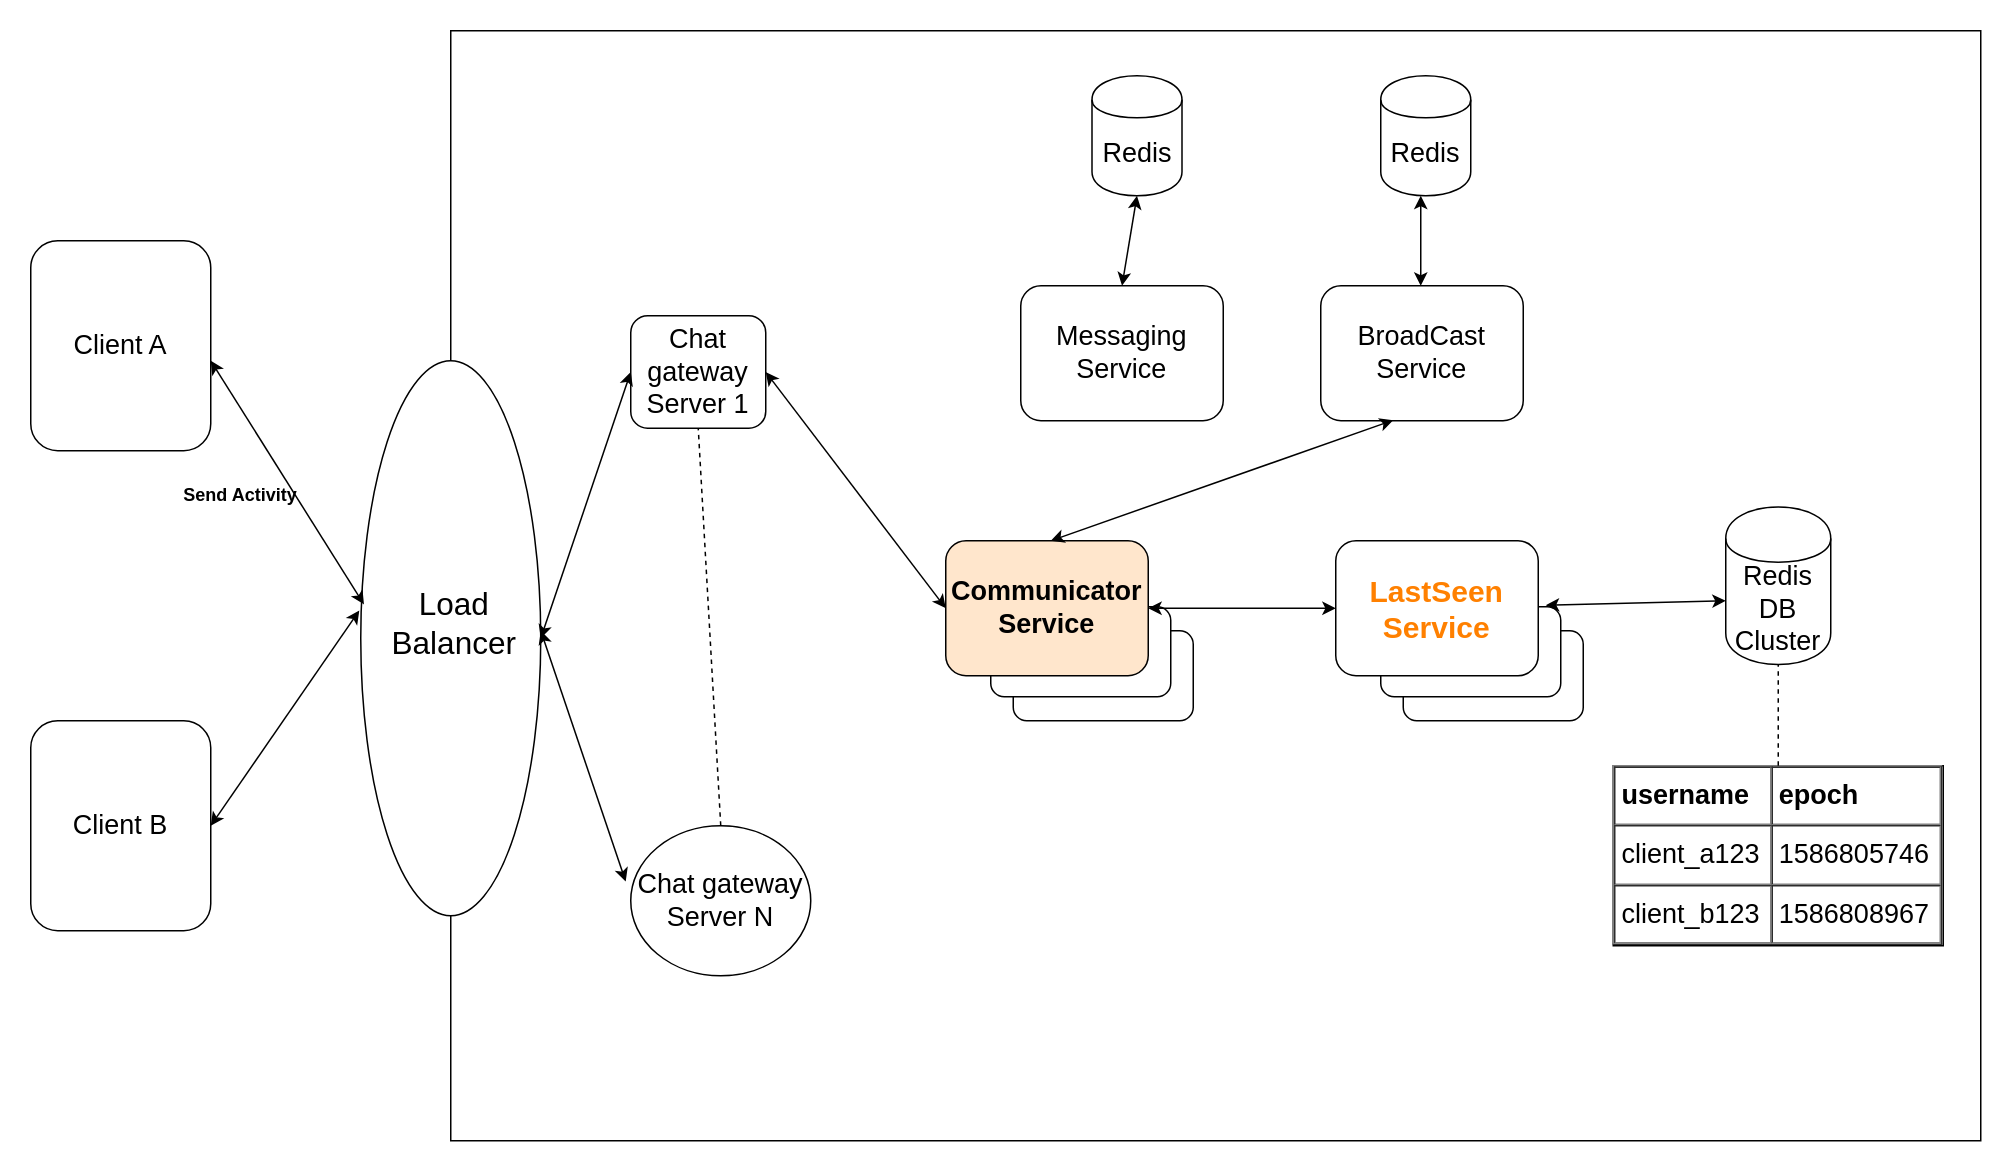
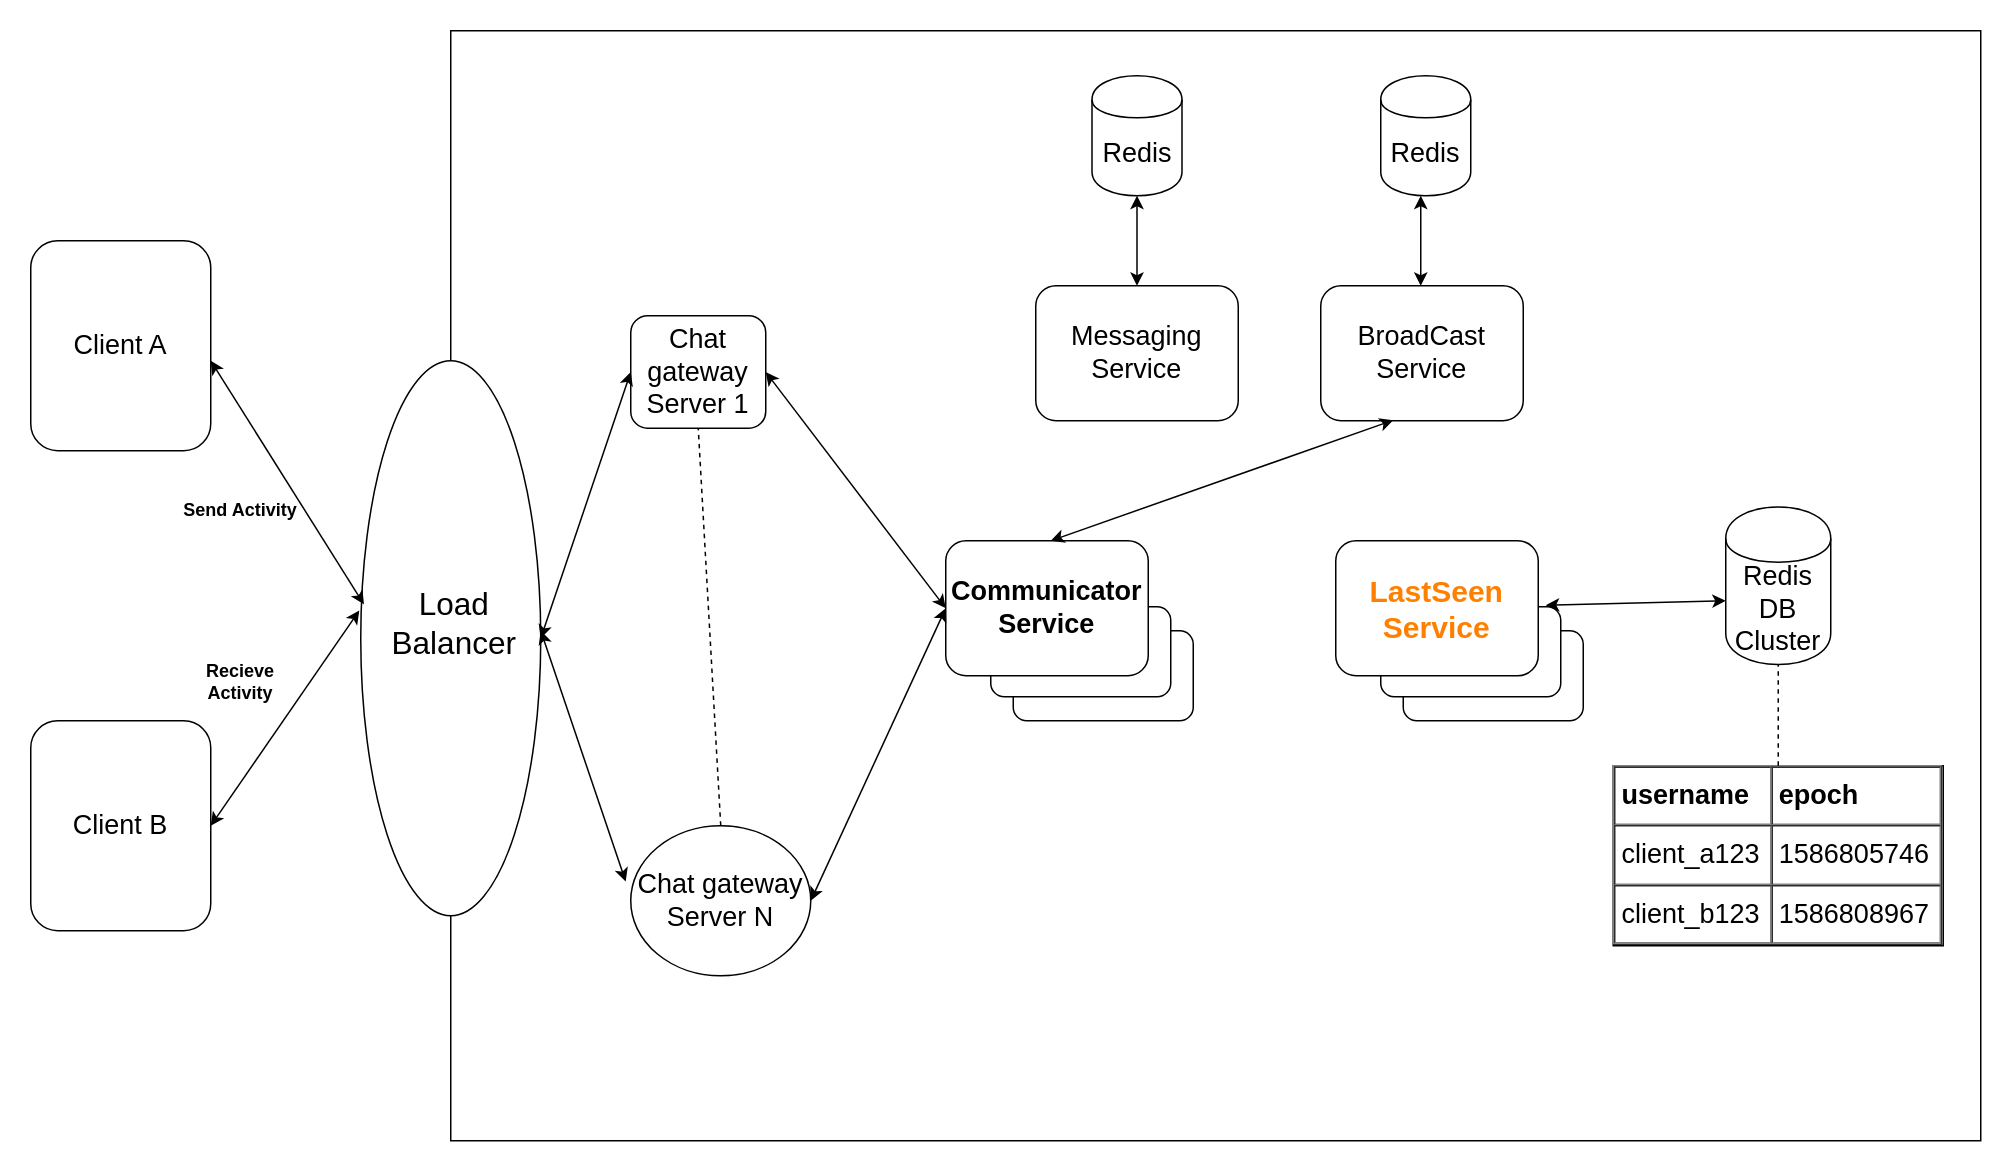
(1122, 353) -> (1137, 353)
(241, 496) -> (241, 511)
(1047, 608) -> (1047, 608)
(1242, 608) -> none
none -> (241, 682)
none -> (878, 755)
